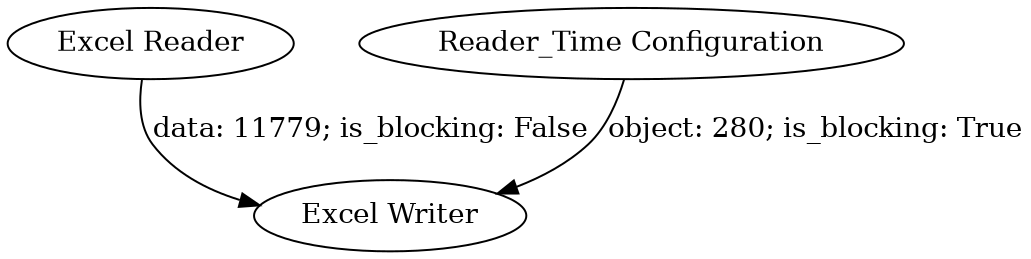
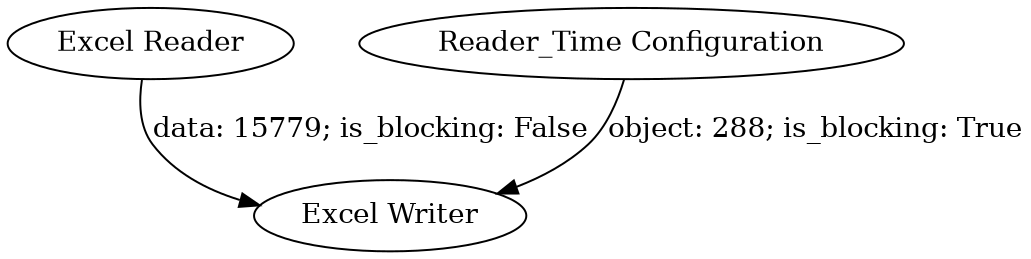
(370, 130) -> (370, 130)
(816, 130) -> (816, 130)
